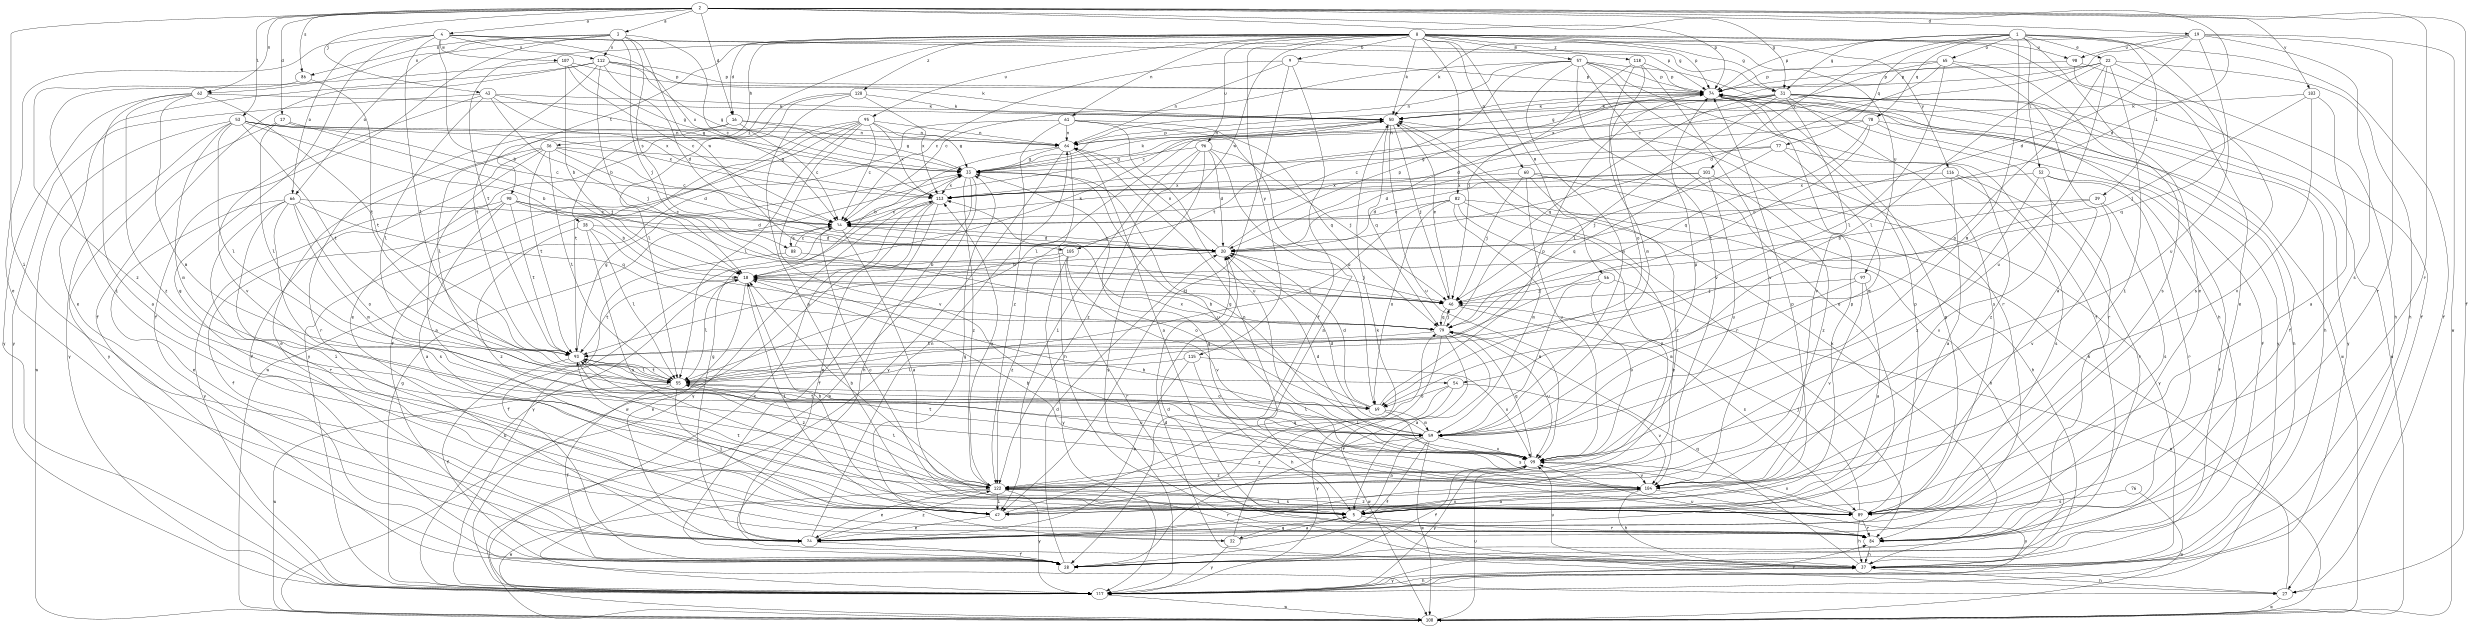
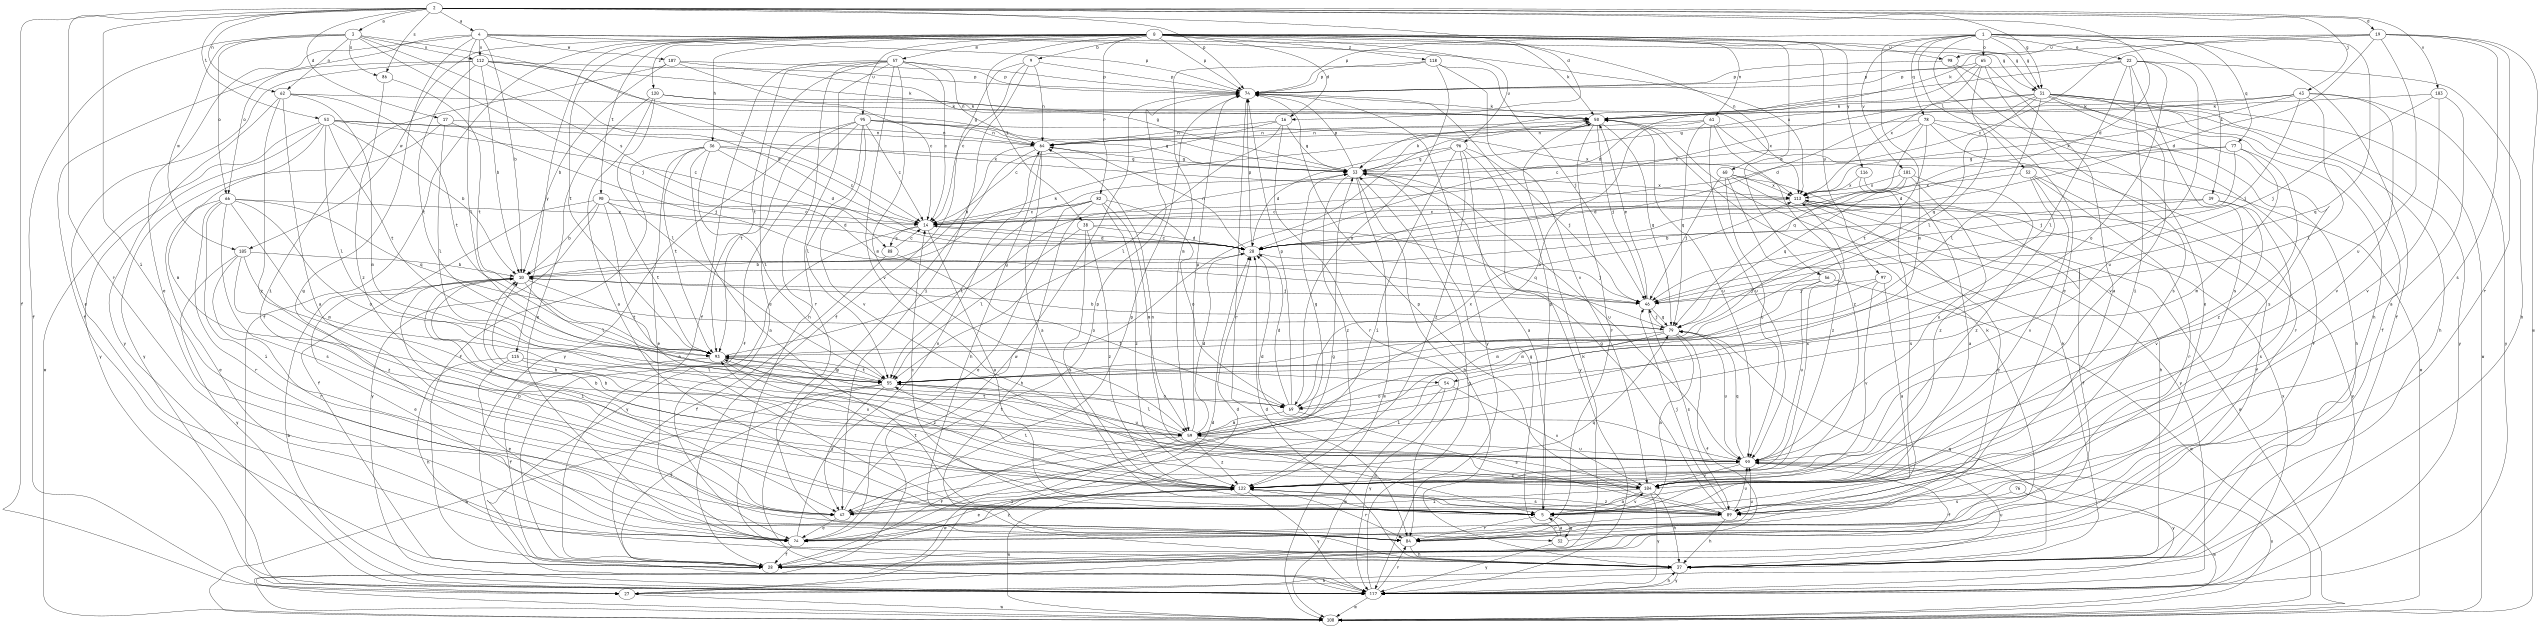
(2133, 404) -> (2109, 483)
